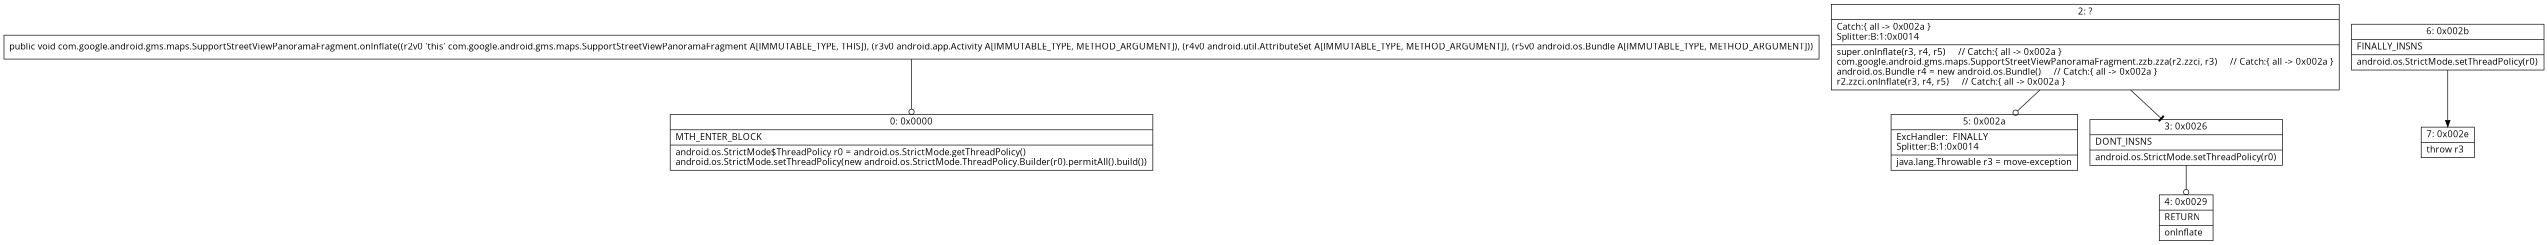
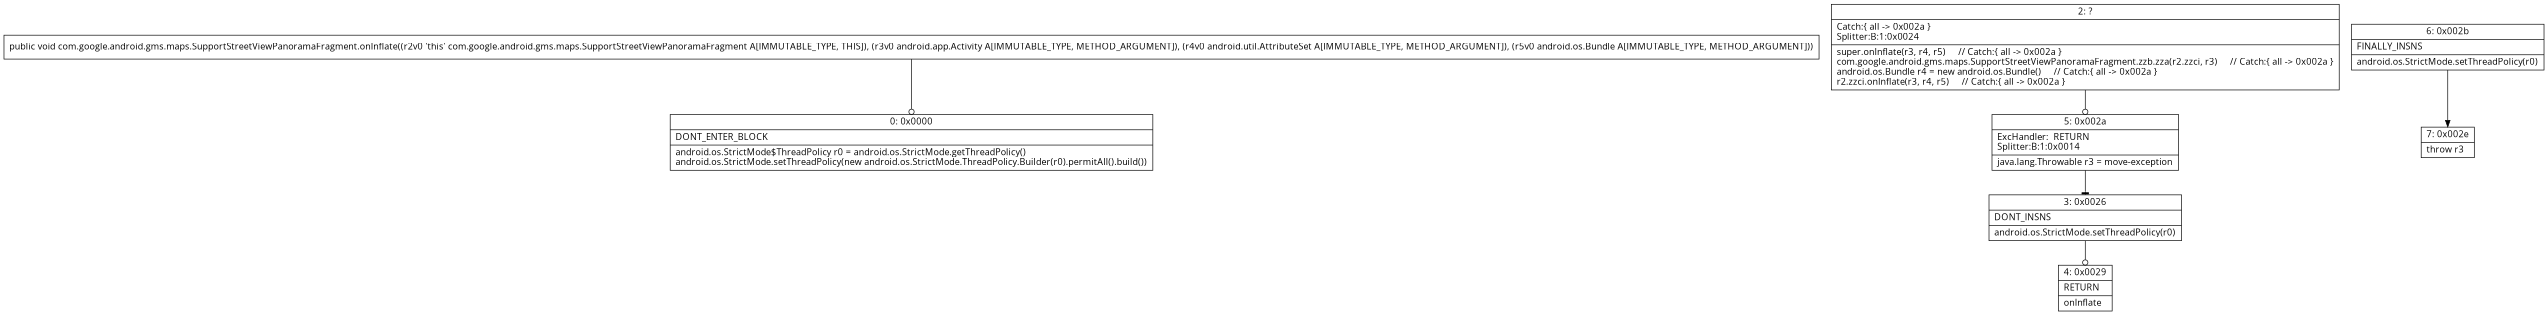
(1878, 37) -> (1878, 37)
(2145, 104) -> (2085, 181)
(719, 137) -> (722, 137)
(1943, 137) -> (2043, 137)
